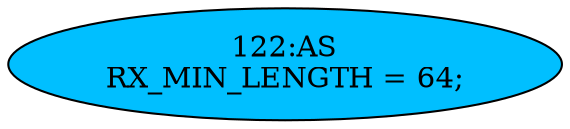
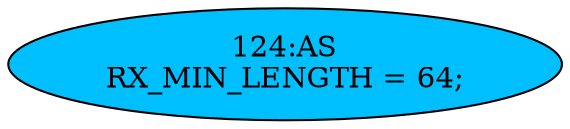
(285, 64) -> (285, 64)
